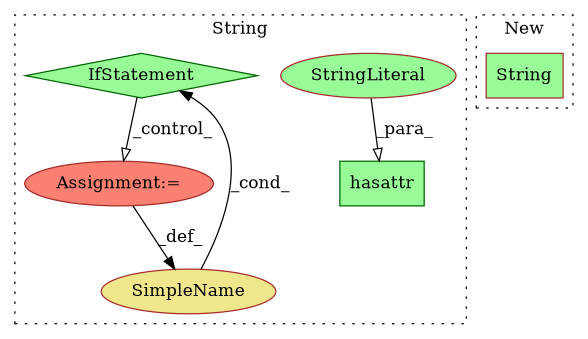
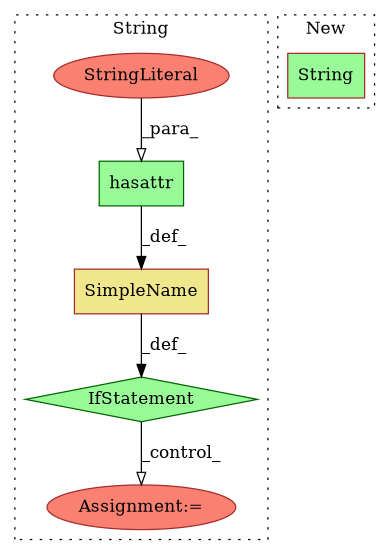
(368, 76) -> (141, 76)
(260, 184) -> (164, 345)
(150, 232) -> (141, 231)
(189, 291) -> (141, 291)
